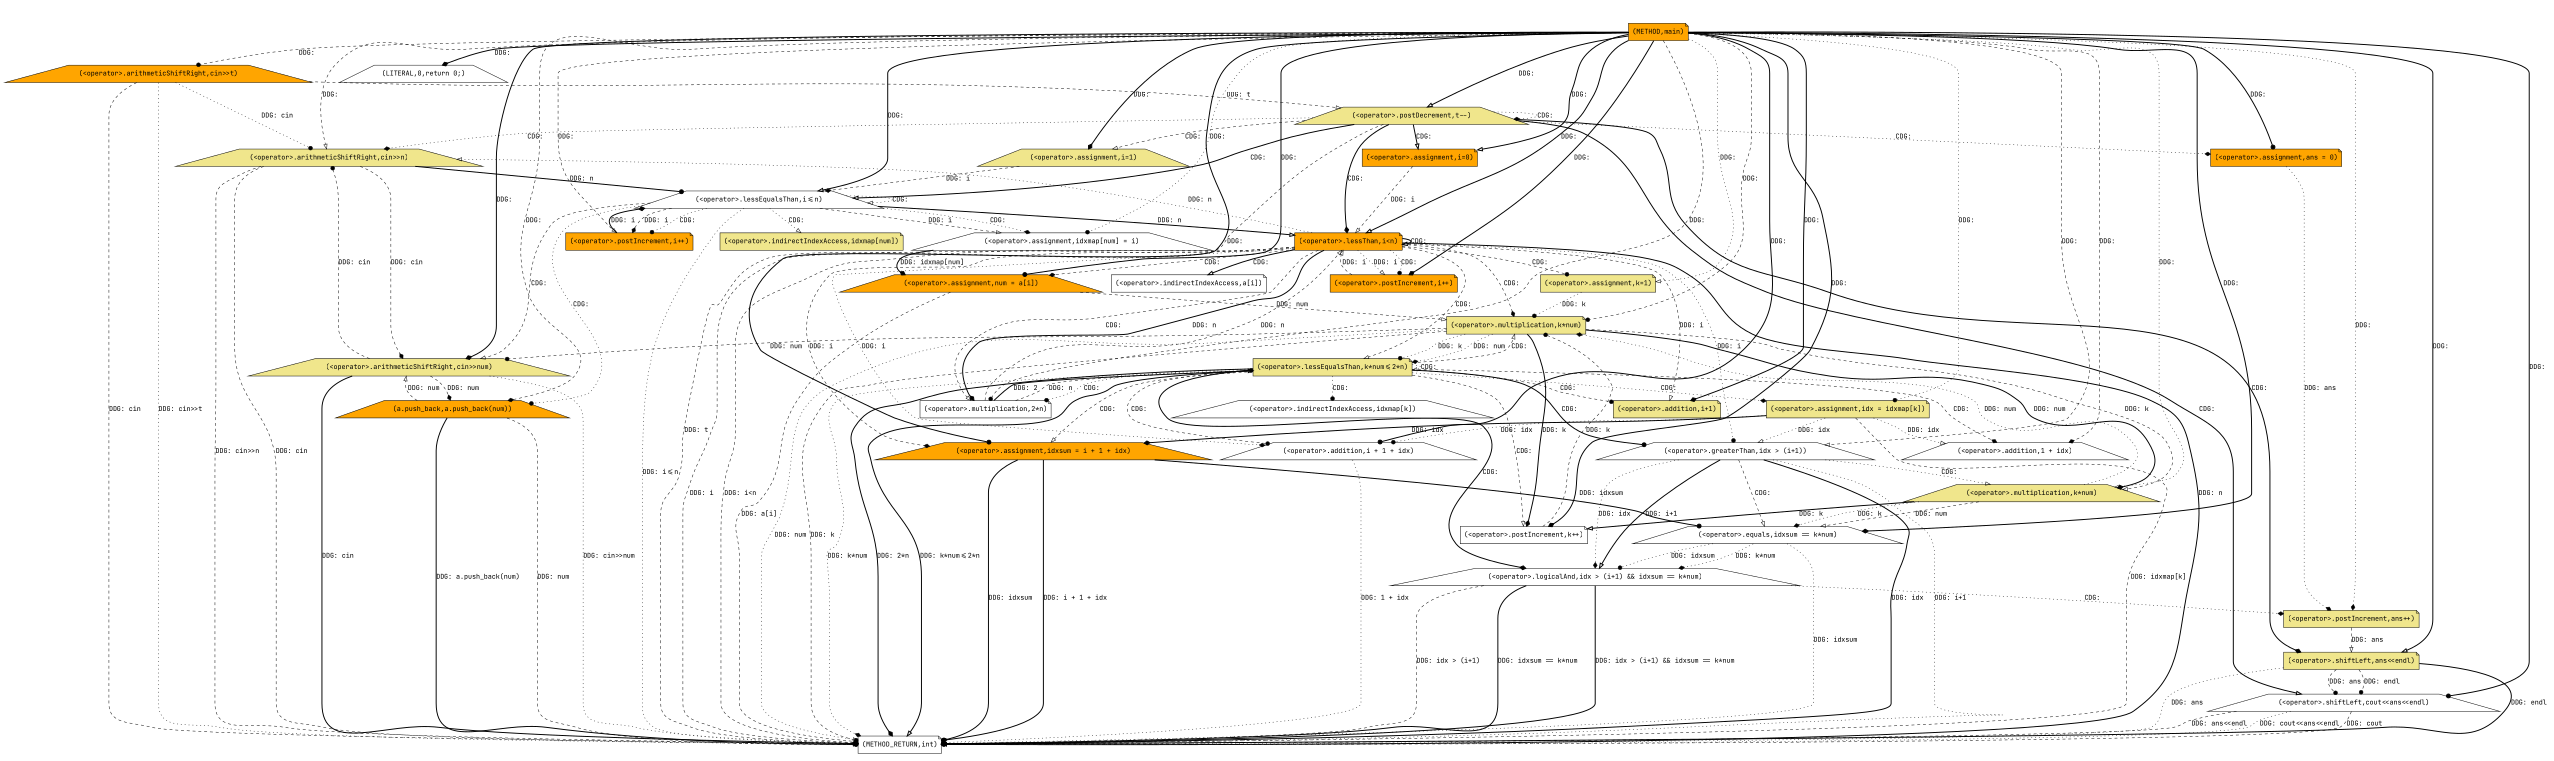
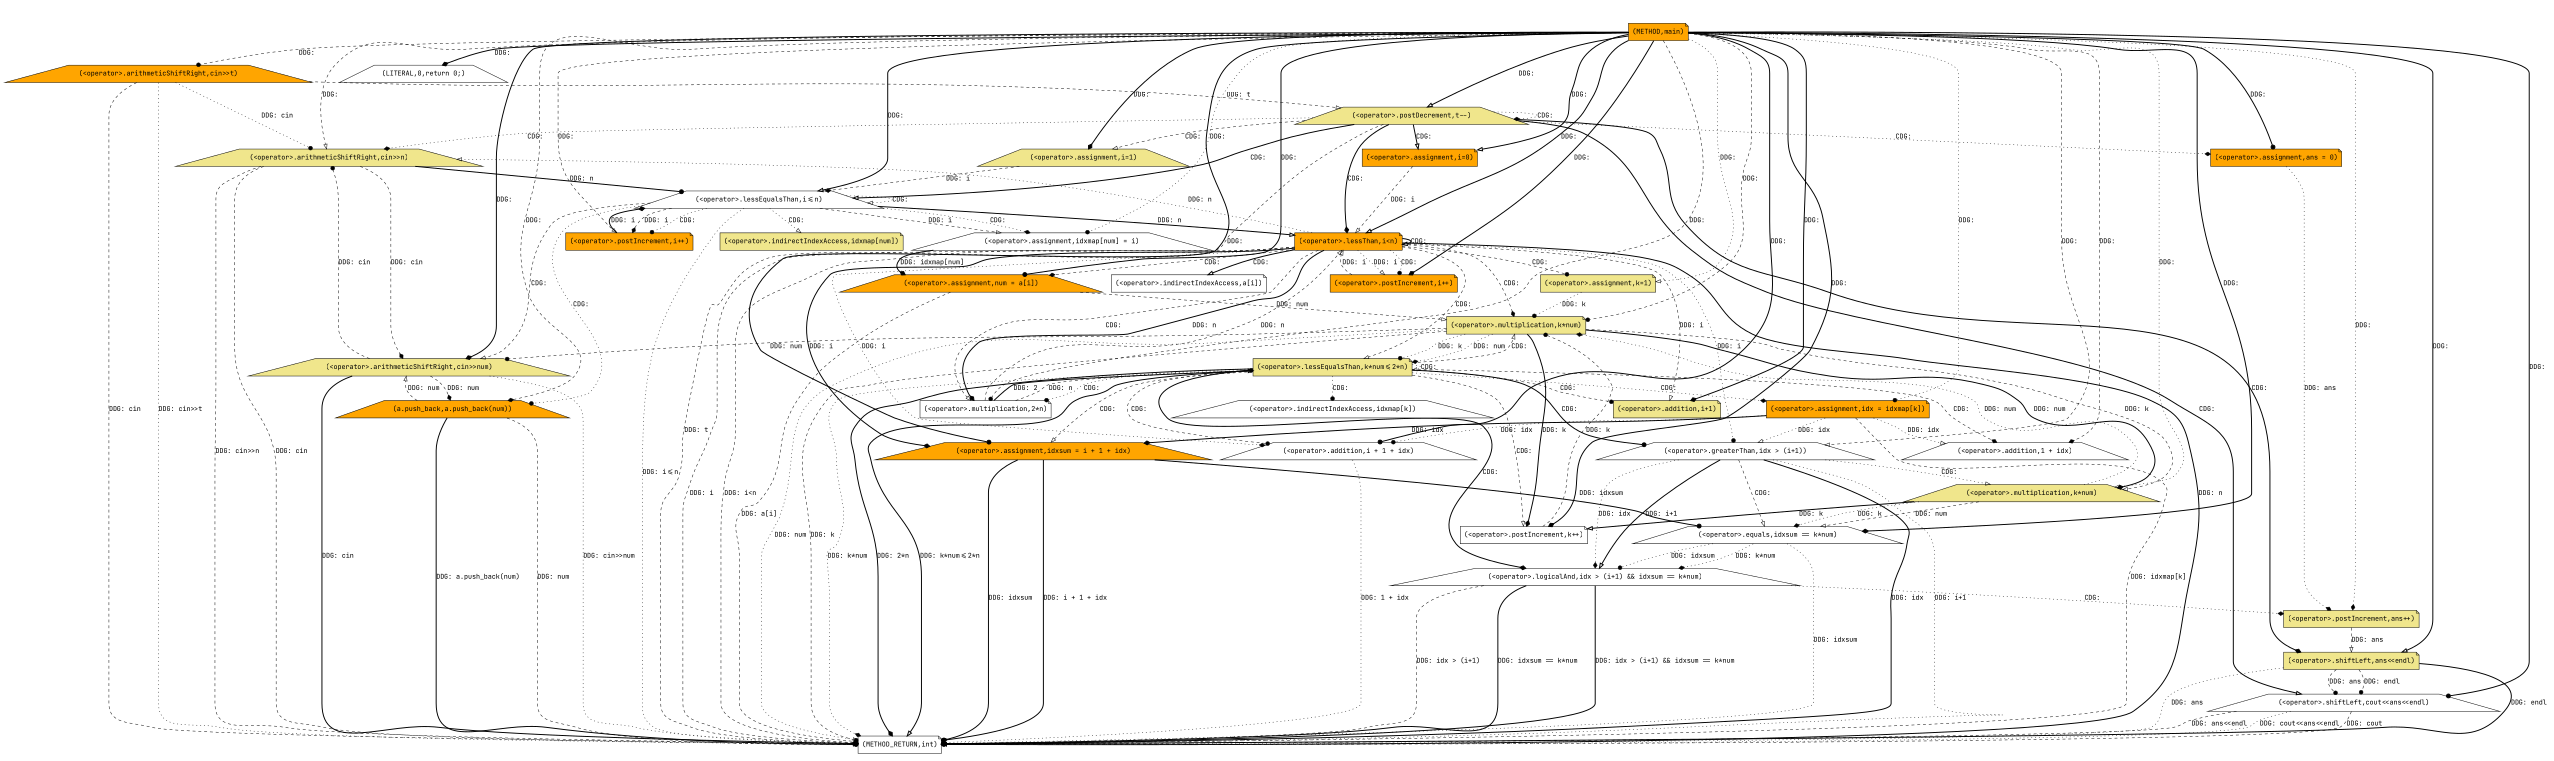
(978, 262) -> (978, 262)
(1848, 409) -> (1848, 409)
